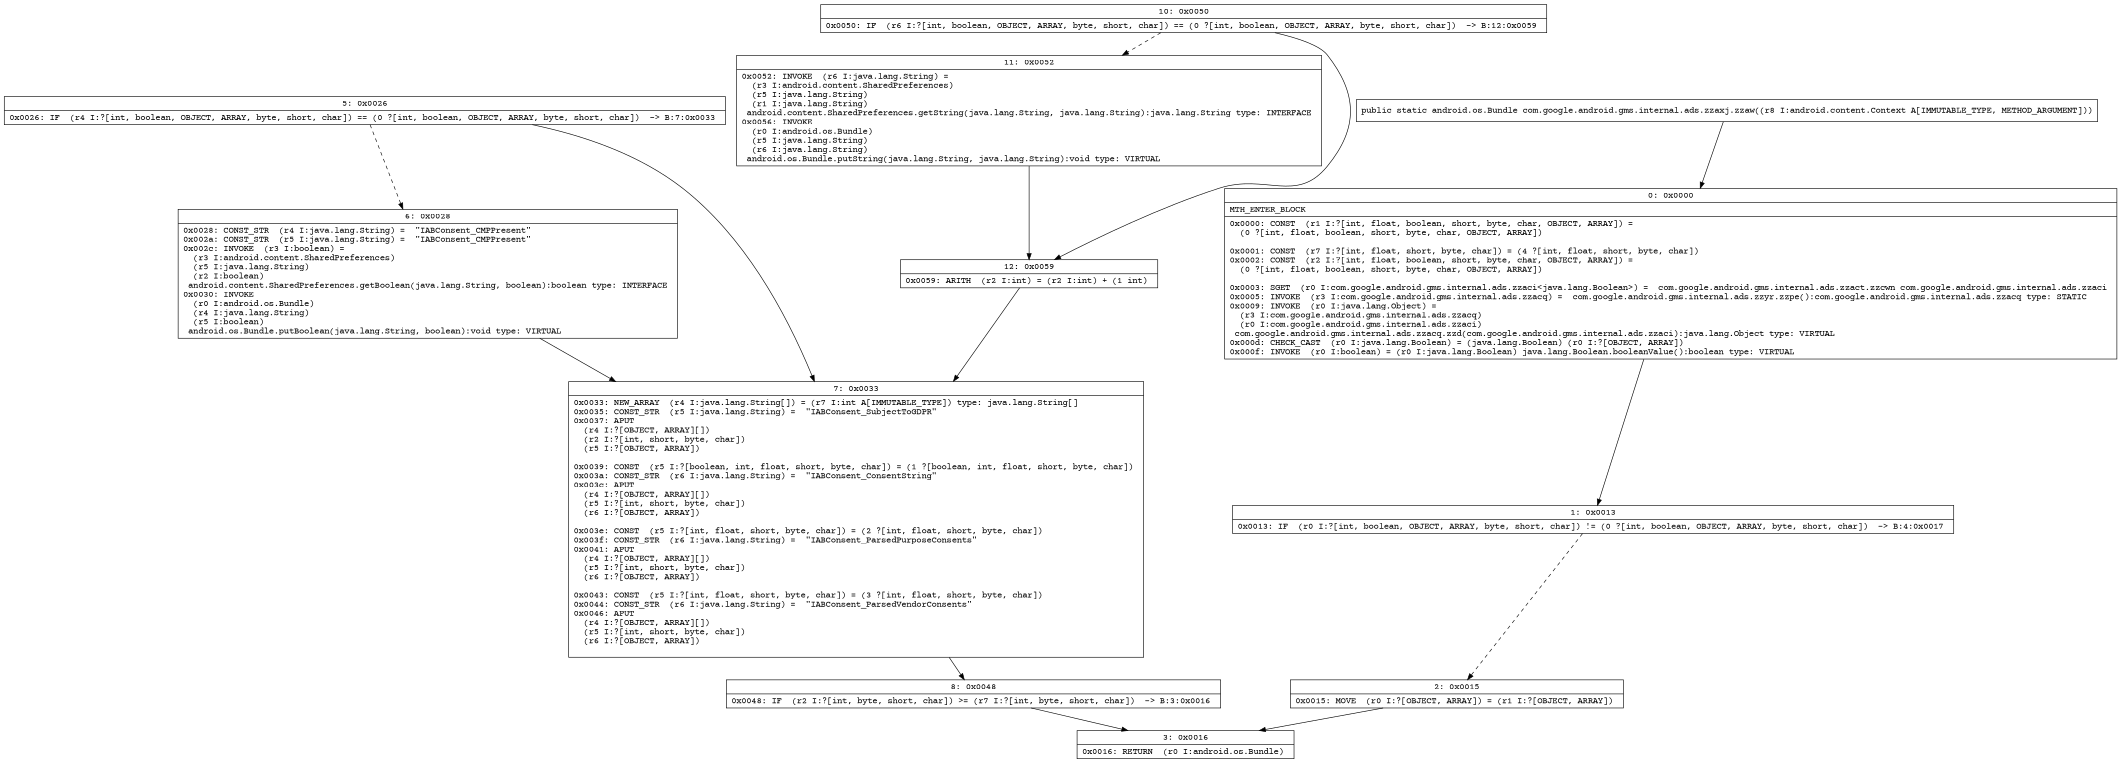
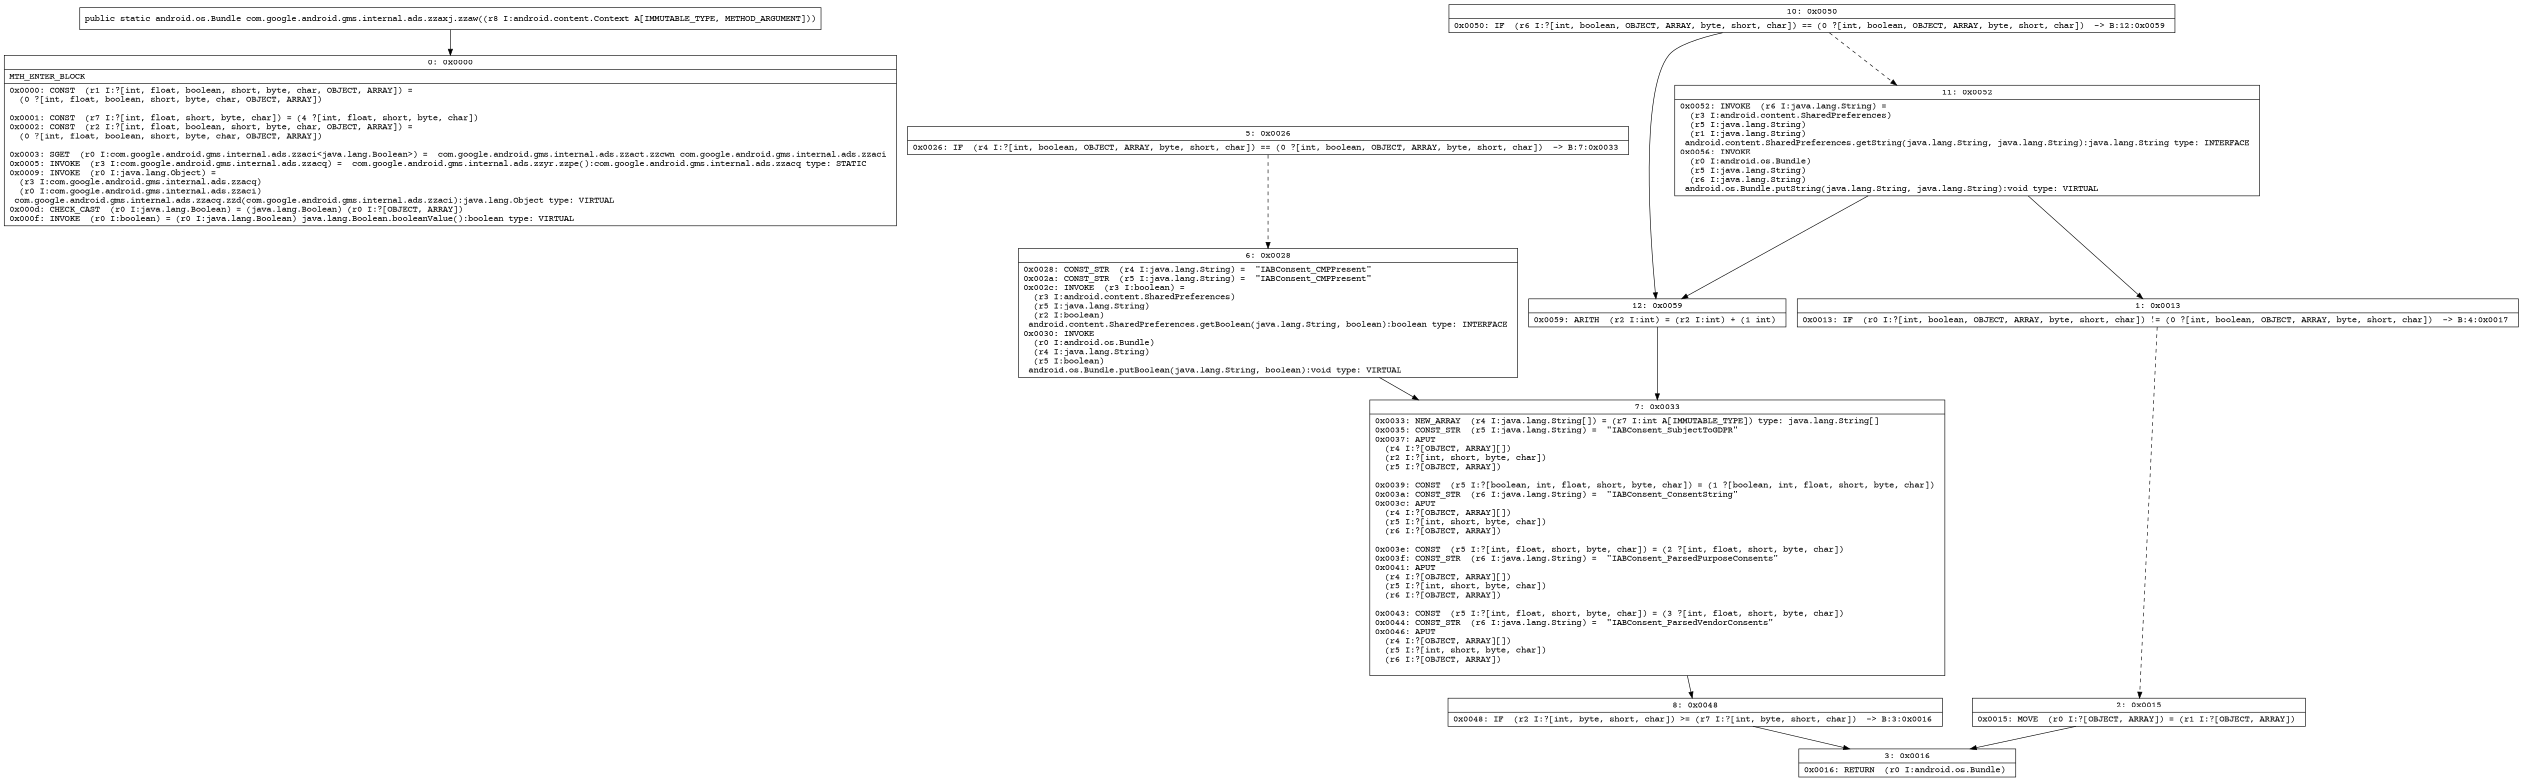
(707, 210) -> none
(1622, 429) -> (2083, 245)
